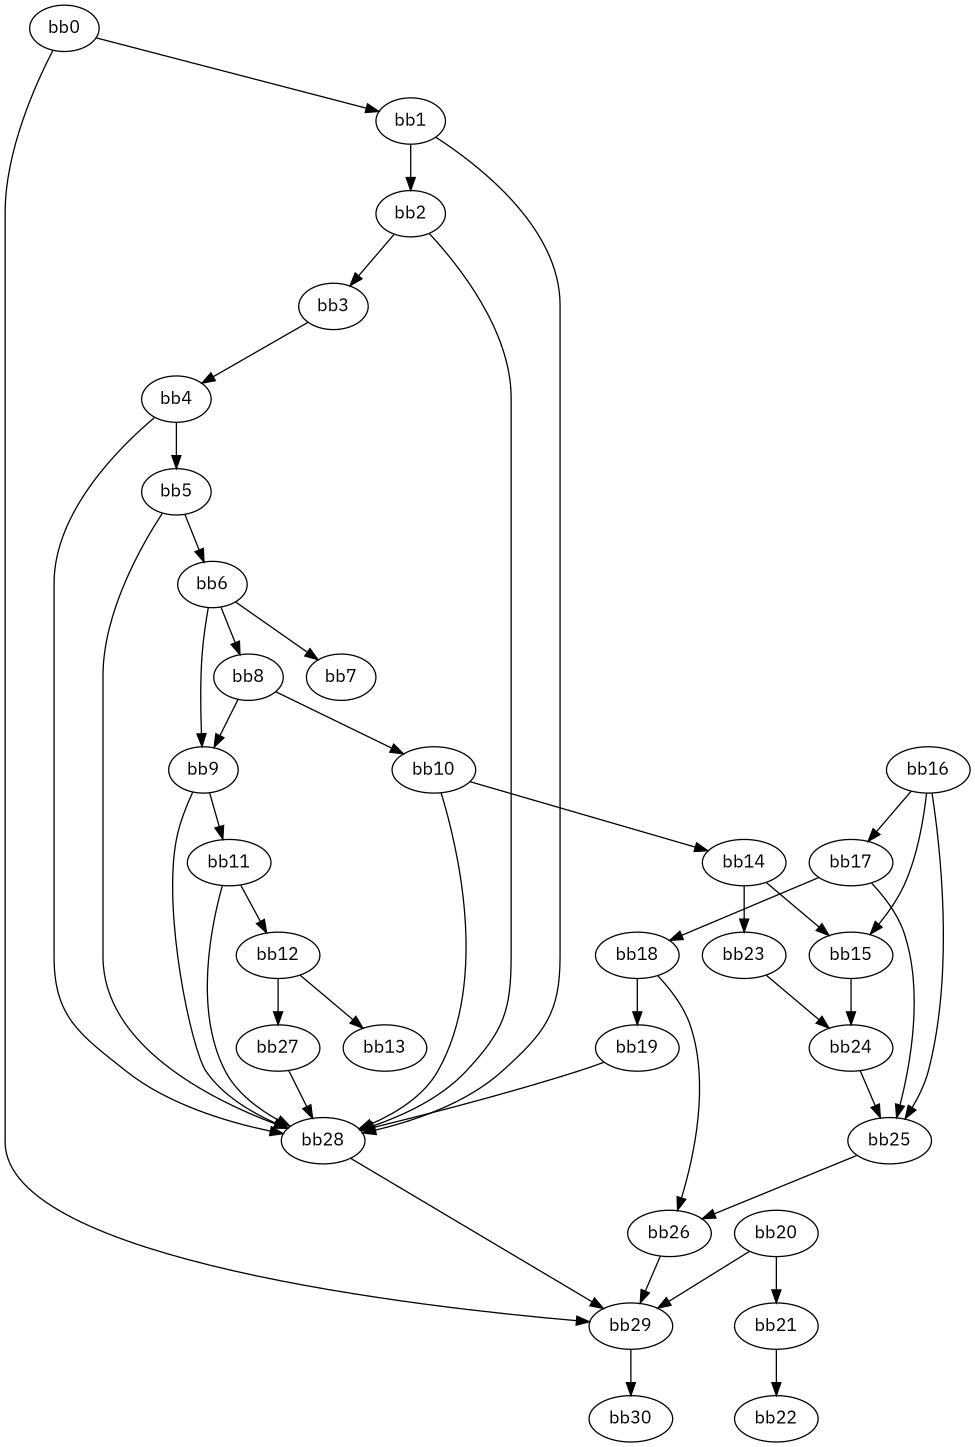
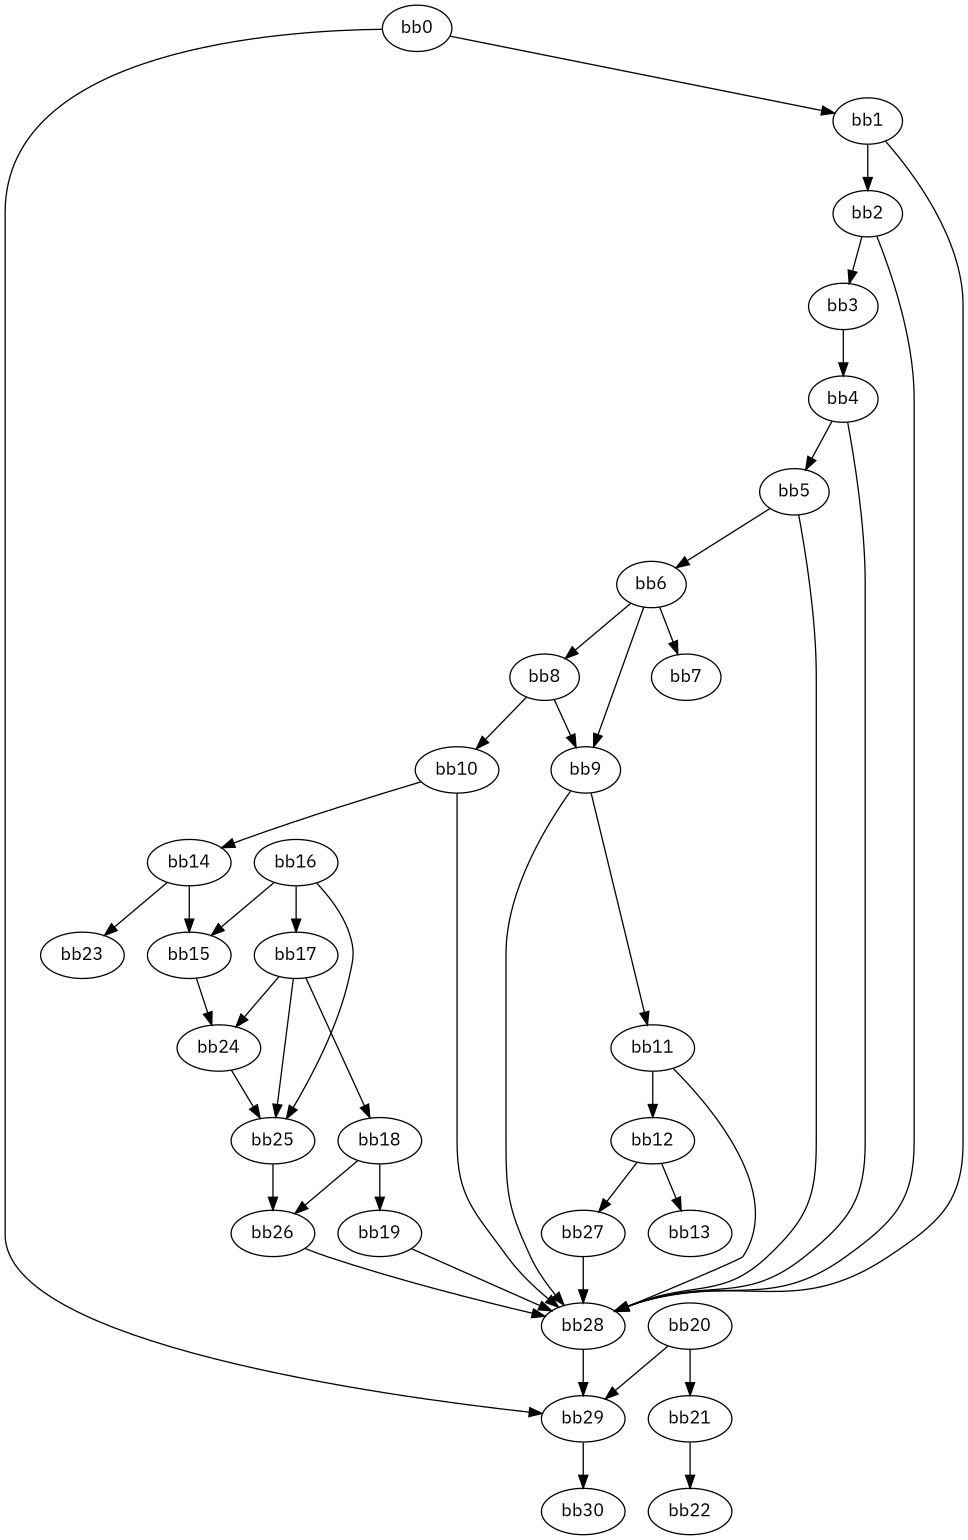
(793, 997) -> (262, 997)
(653, 1273) -> (418, 1284)
